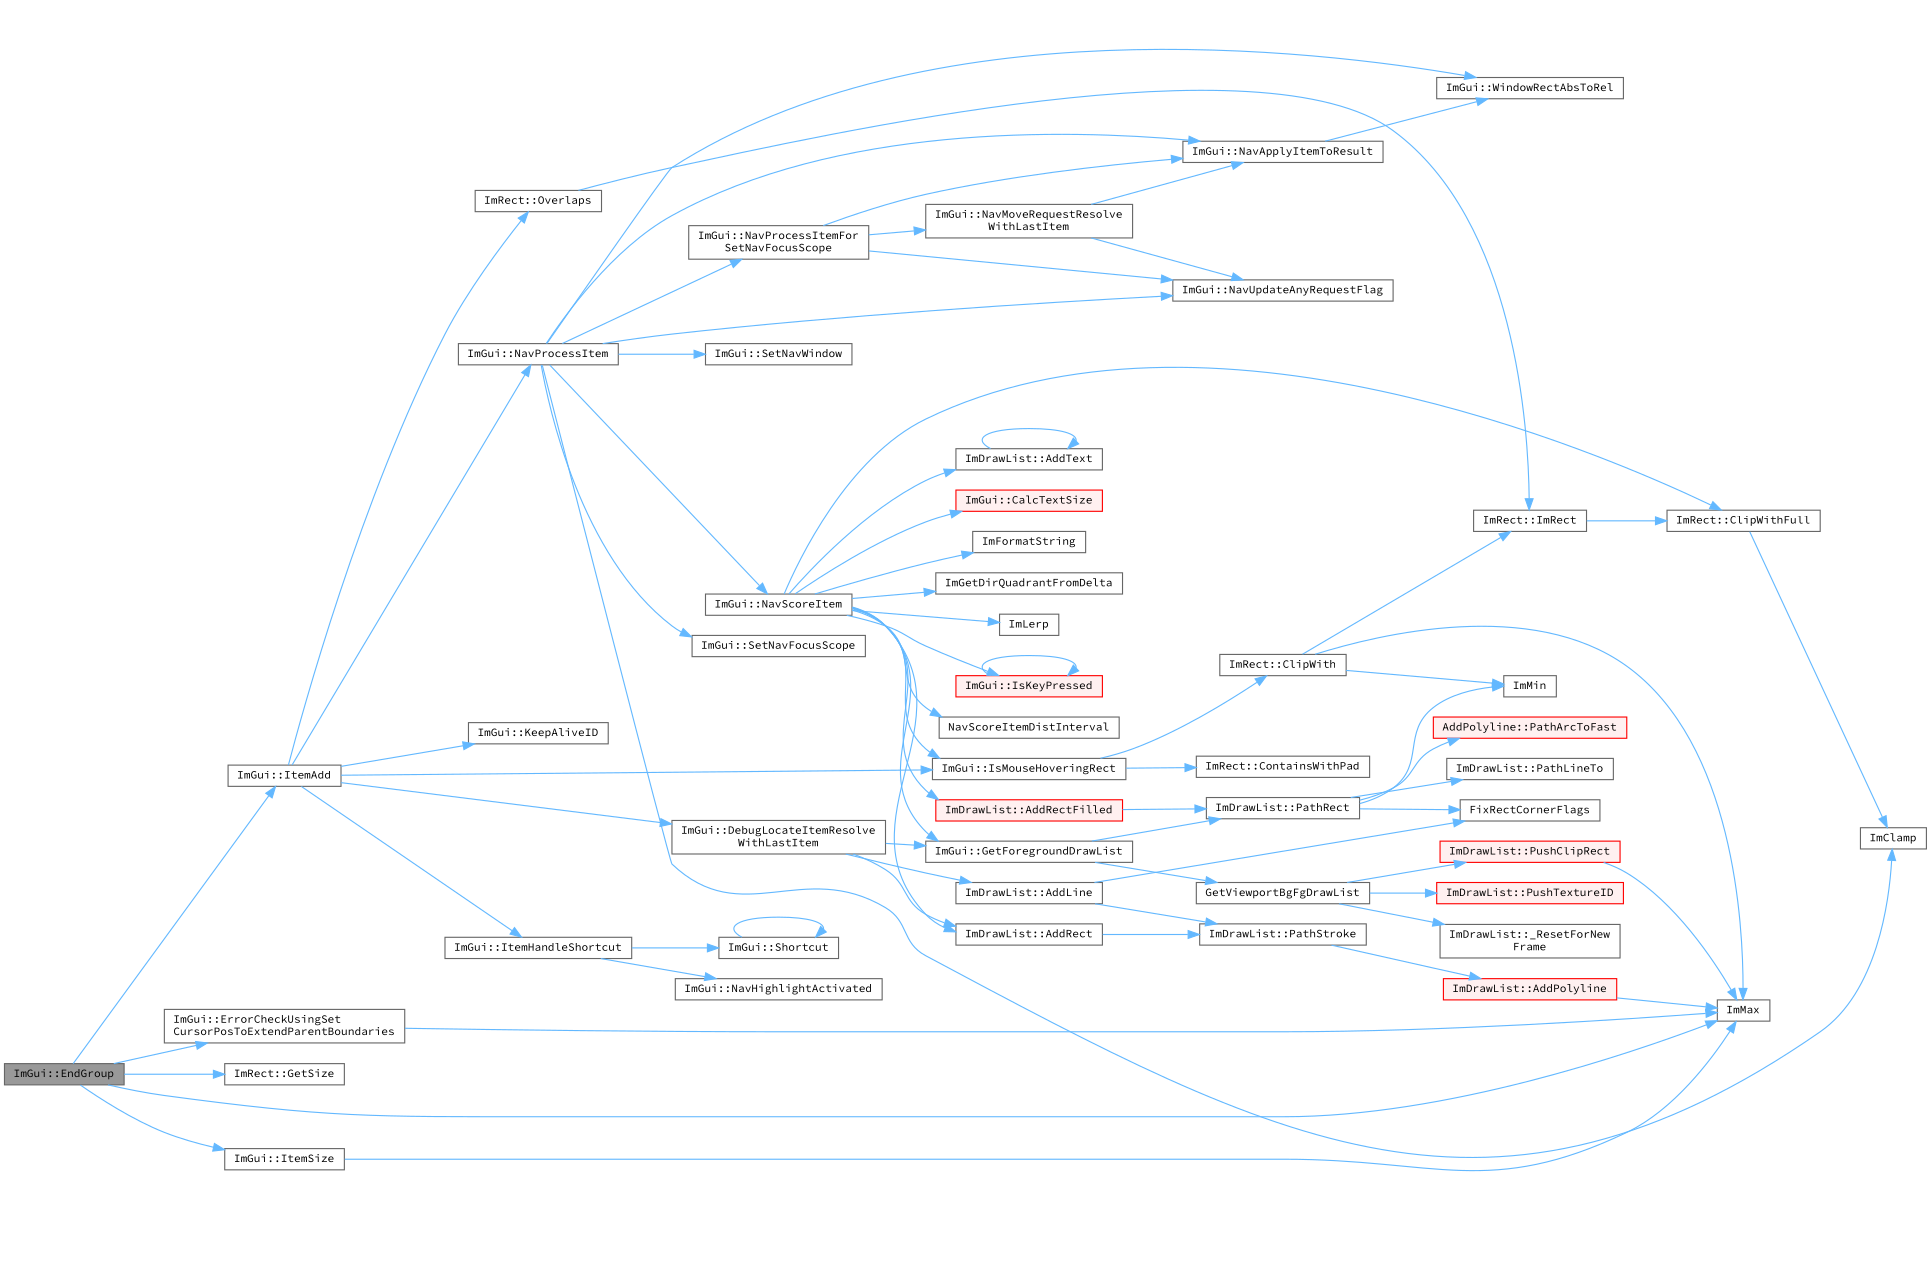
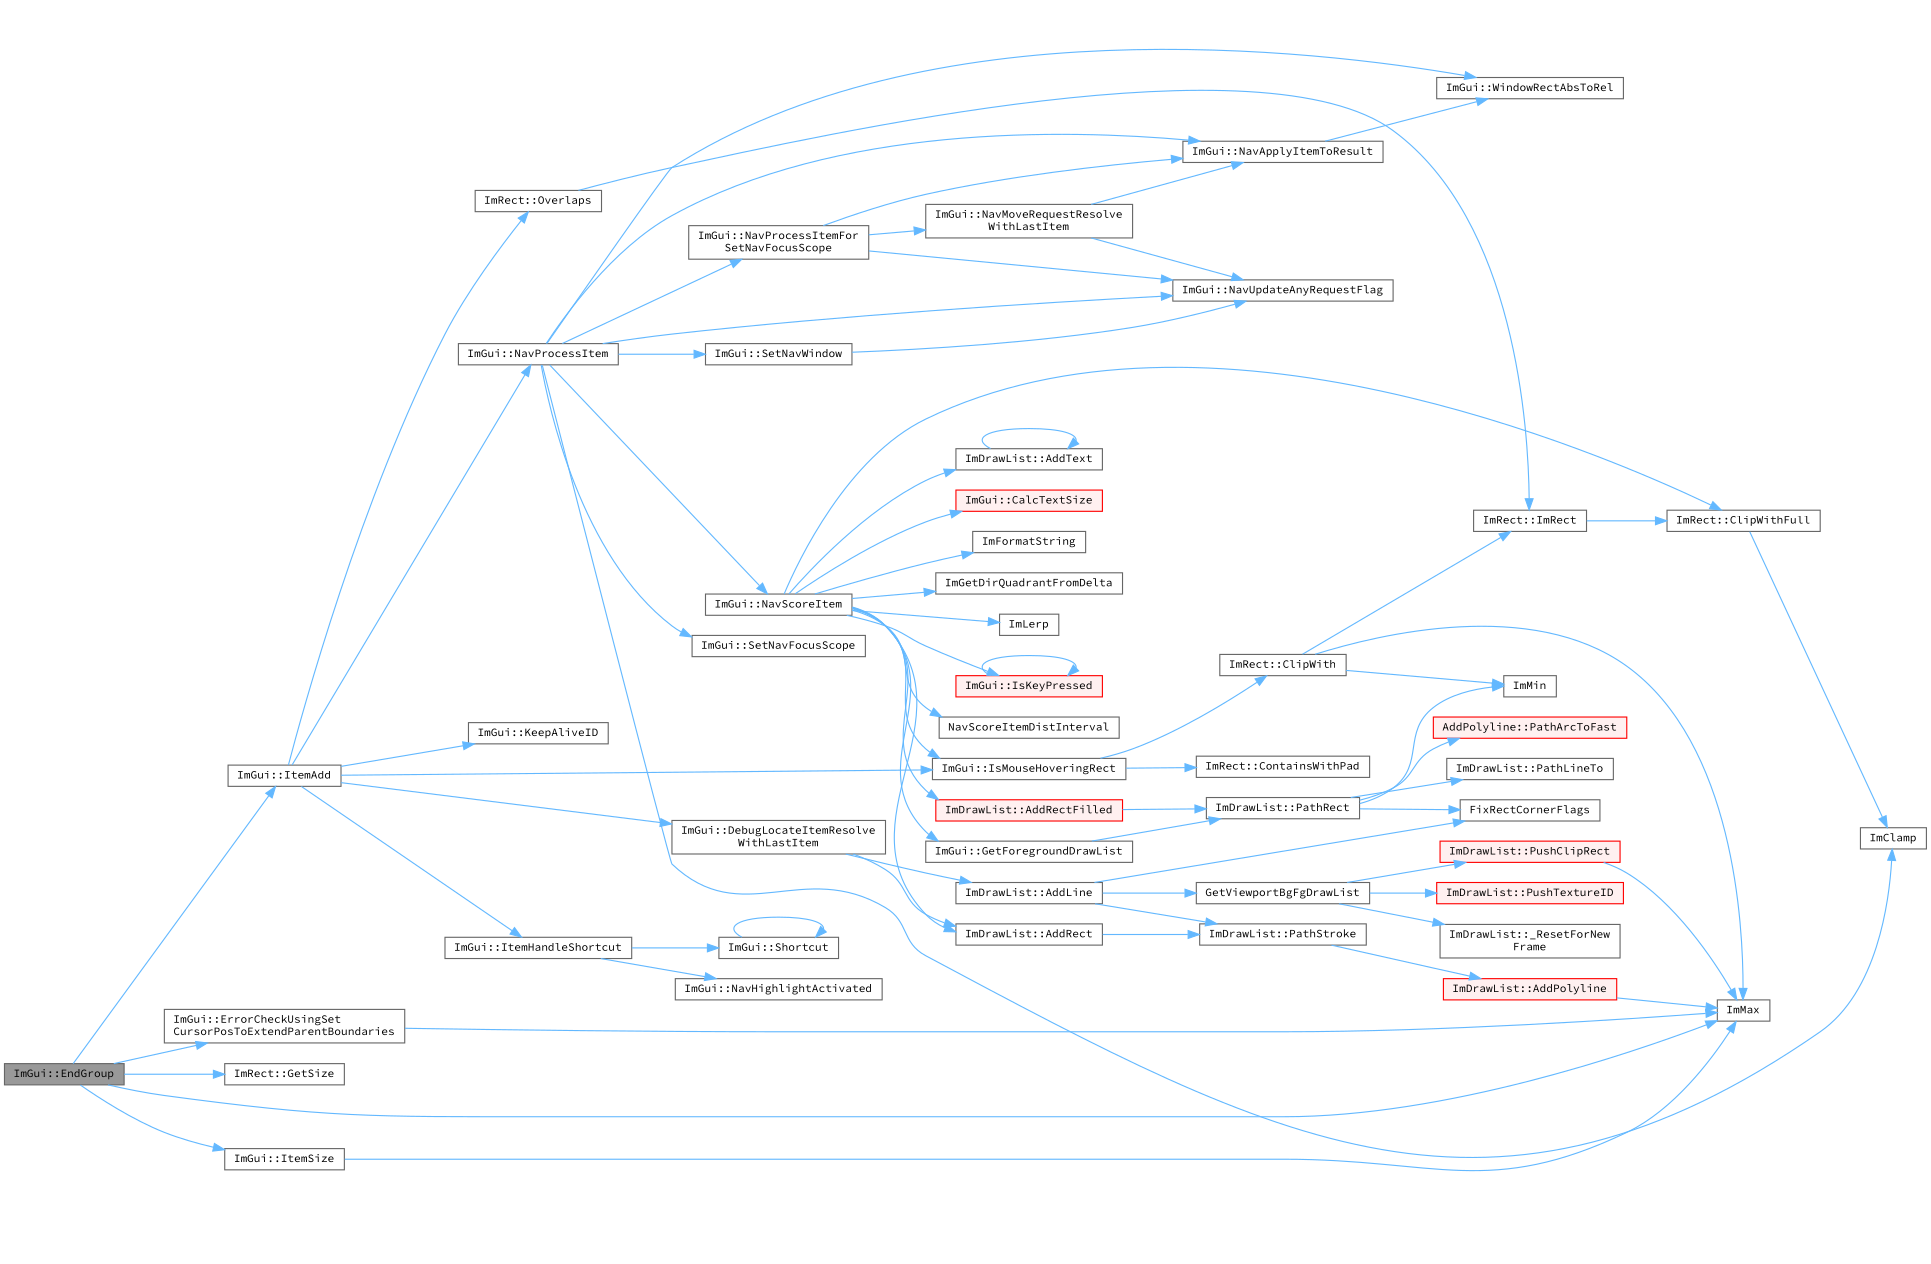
none -> (1045, 339)
(902, 844) -> none
(1134, 869) -> (1144, 893)
